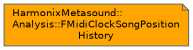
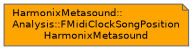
(96, 25) -> (96, 25)
